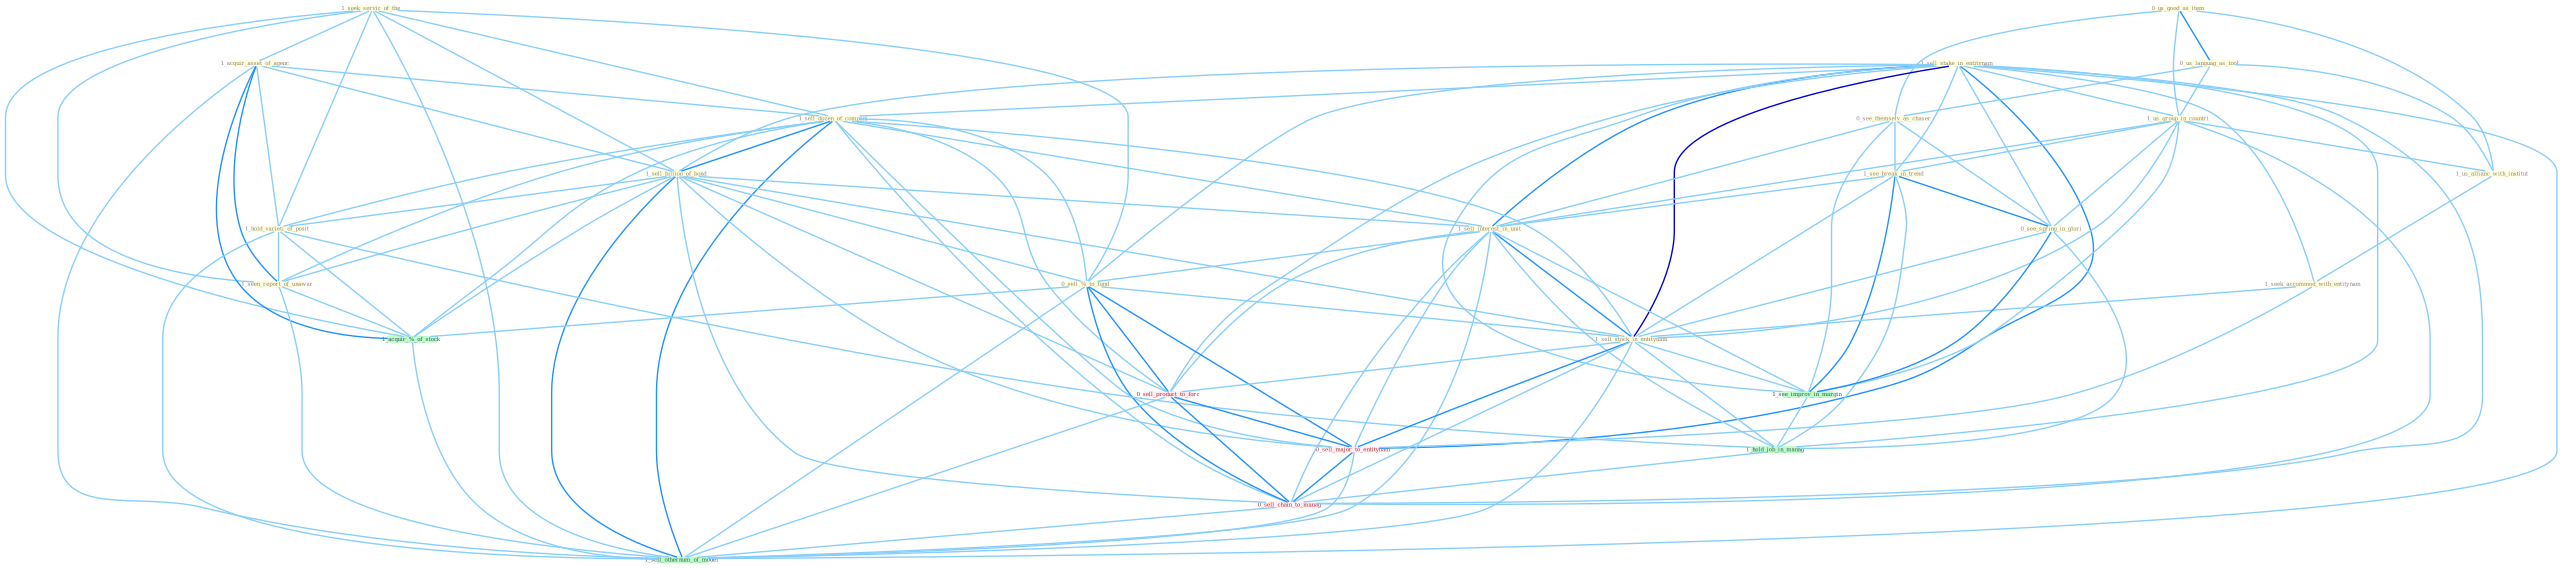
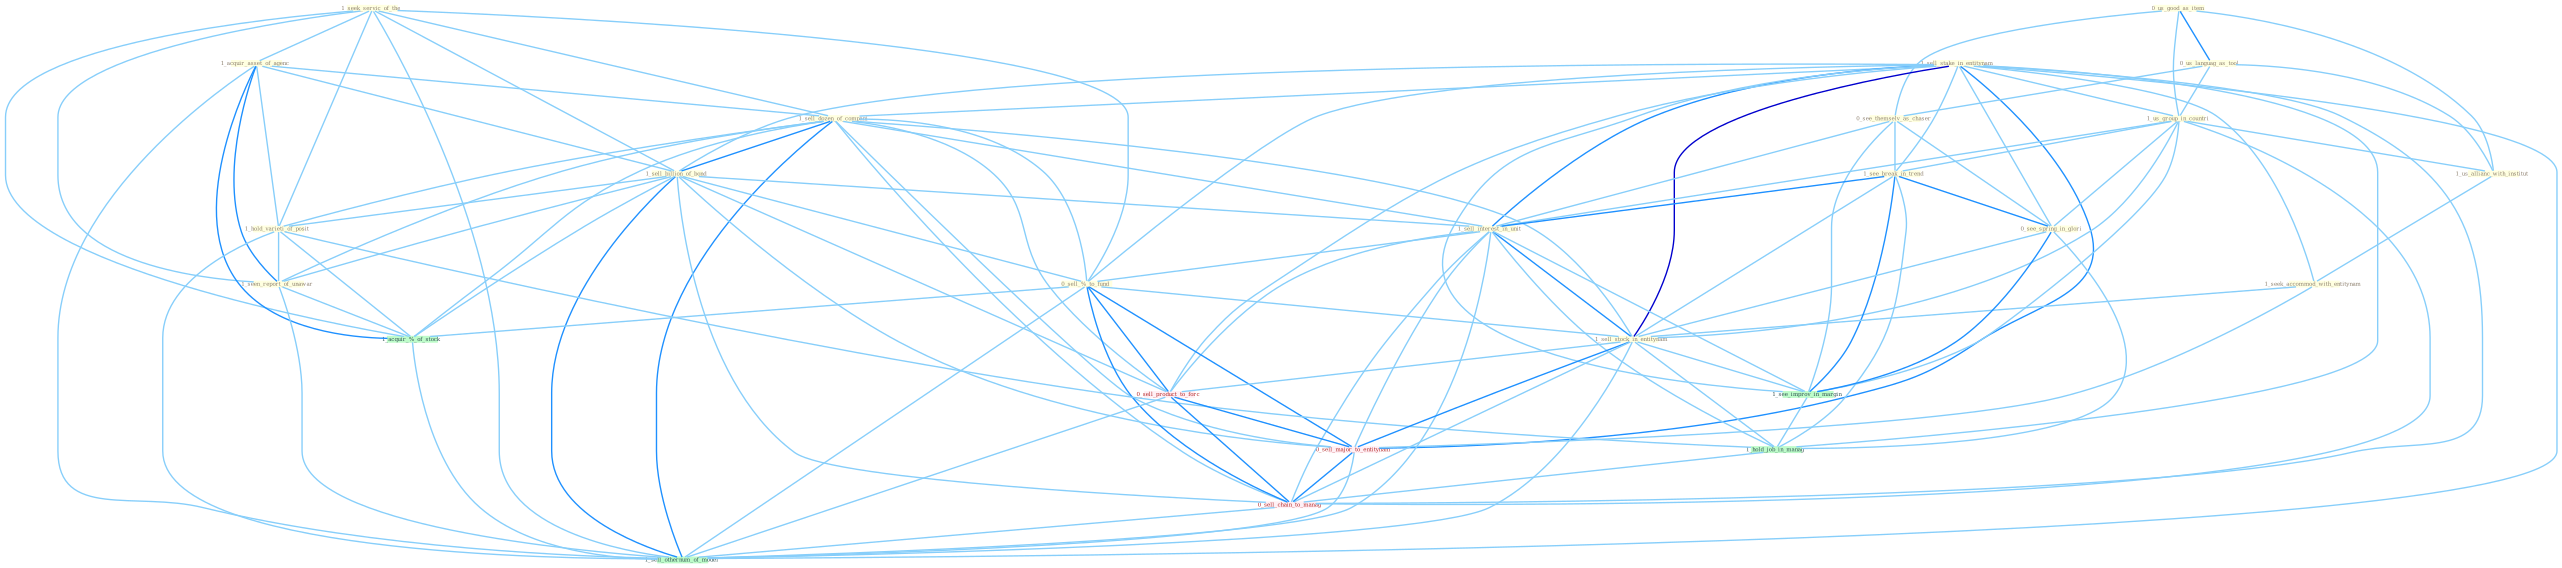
(1693, 201) -> (1693, 201)
(1155, 257) -> none
